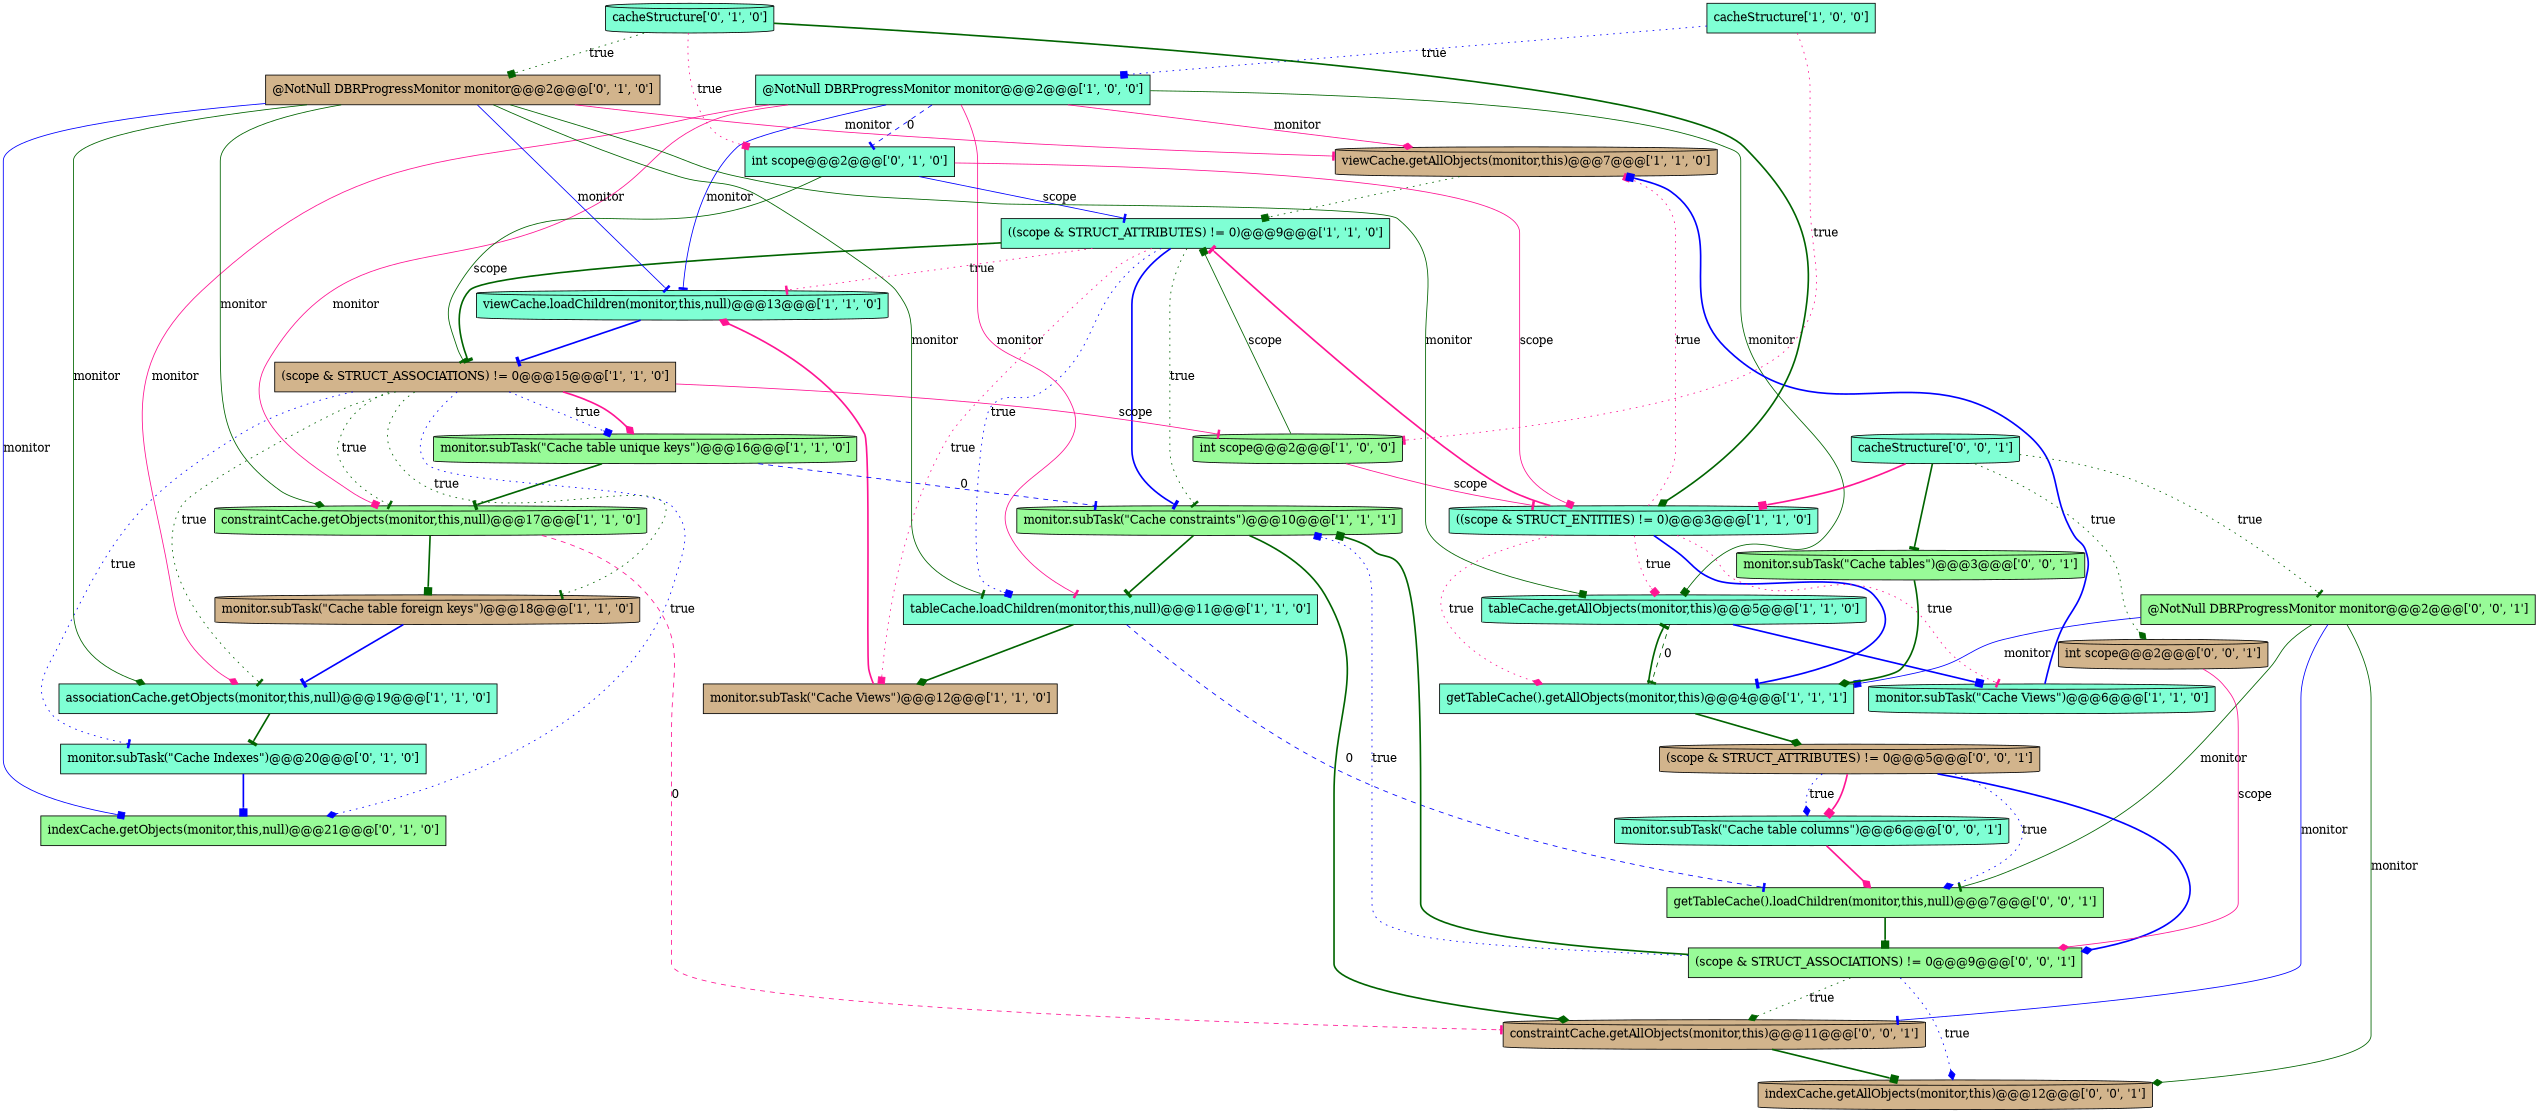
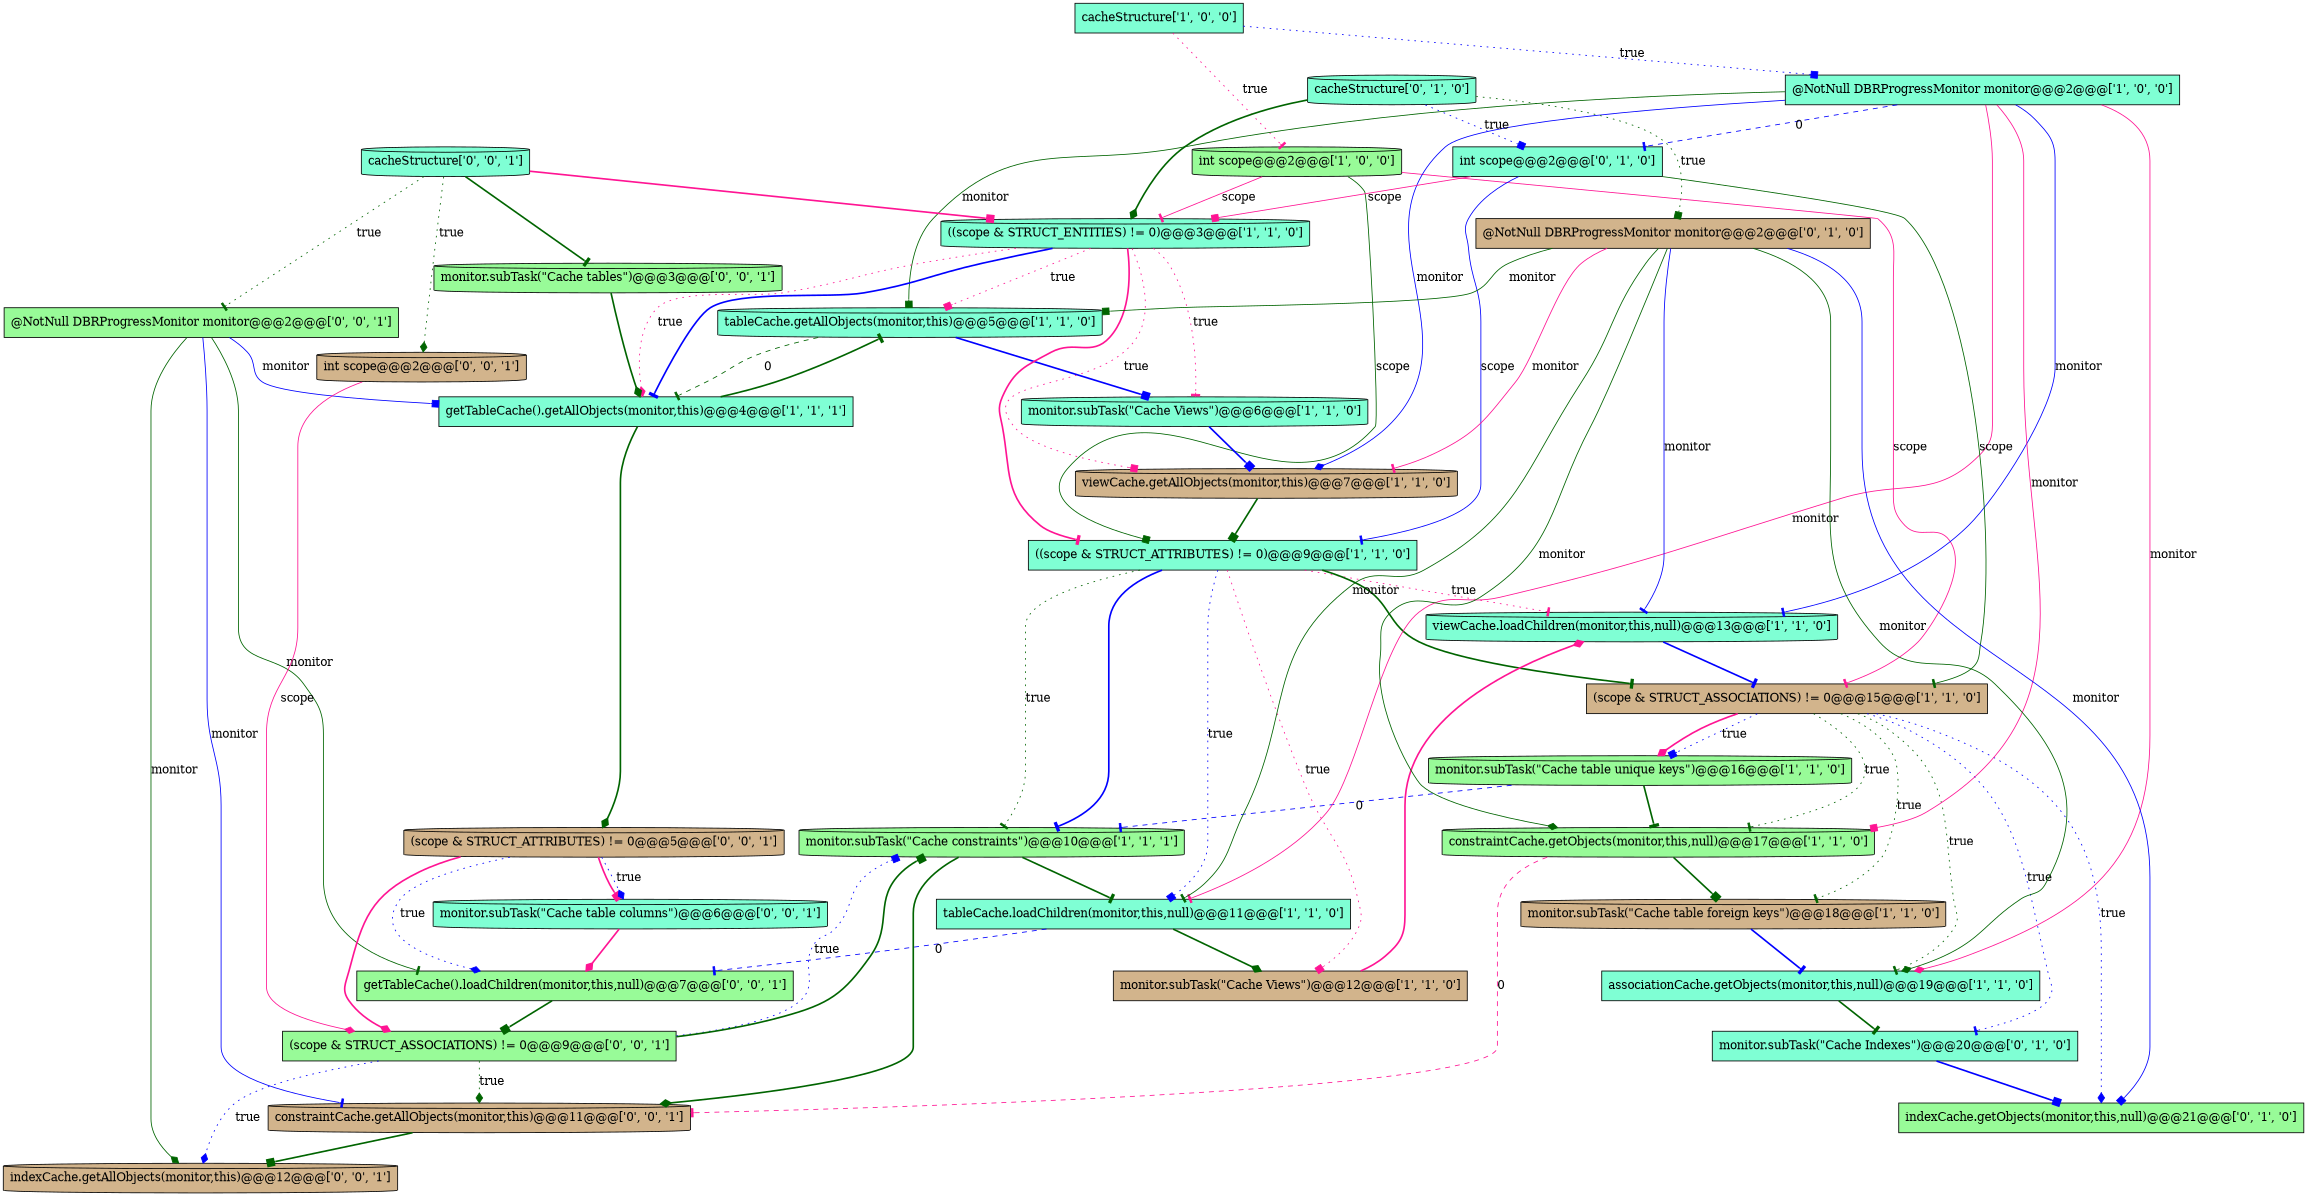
(696, 100) -> (1471, 124)
(1235, 125) -> (1436, 159)
(1365, 197) -> (1247, 516)
(947, 400) -> (1894, 253)
(2137, 829) -> (364, 924)
